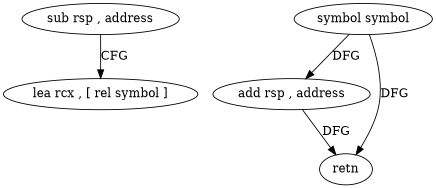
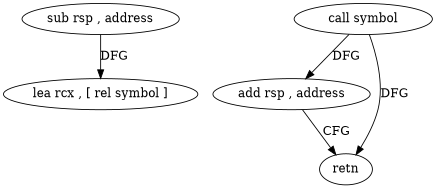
(363, 19) -> (363, 19)
(114, 57) -> (114, 57)
(336, 132) -> (336, 132)
